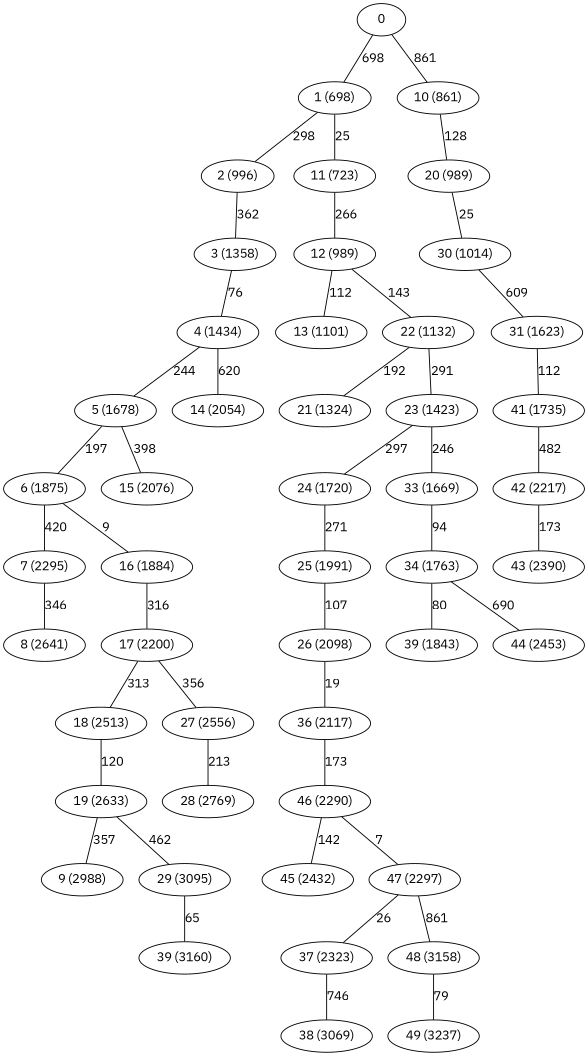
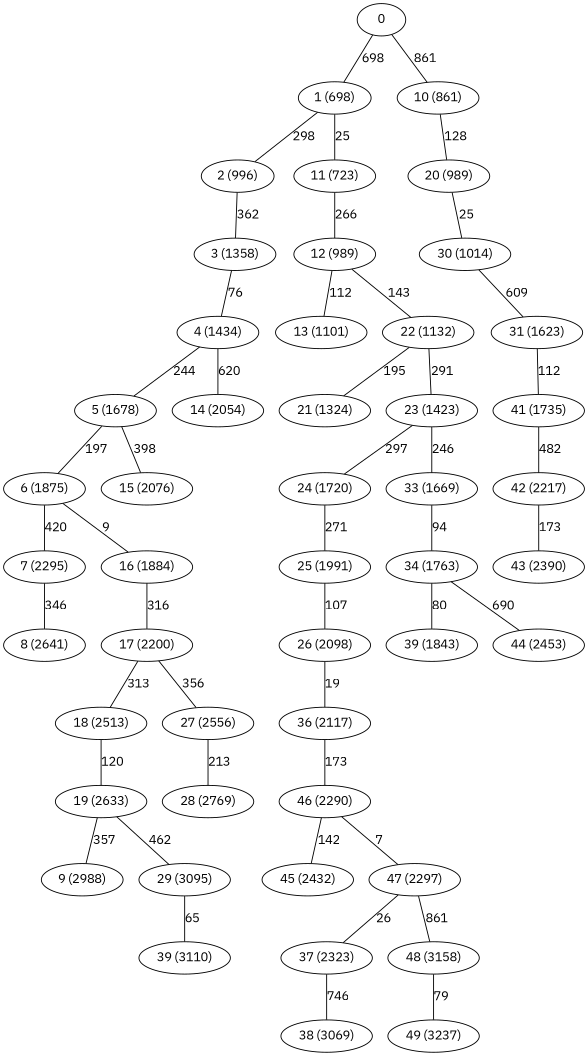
(394, 372) -> (394, 372)
(185, 958) -> (185, 958)
